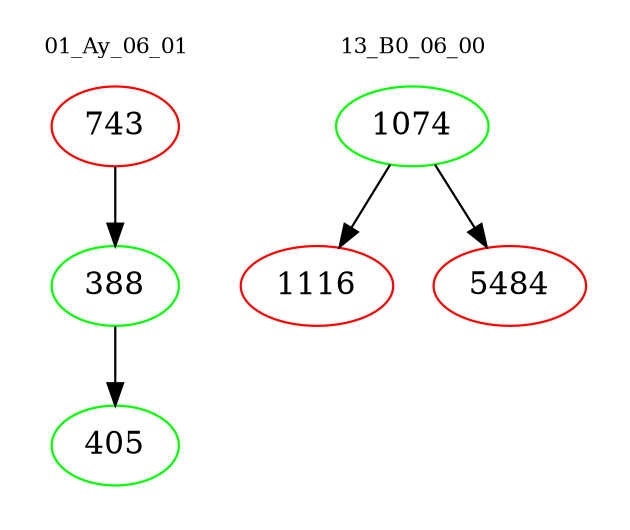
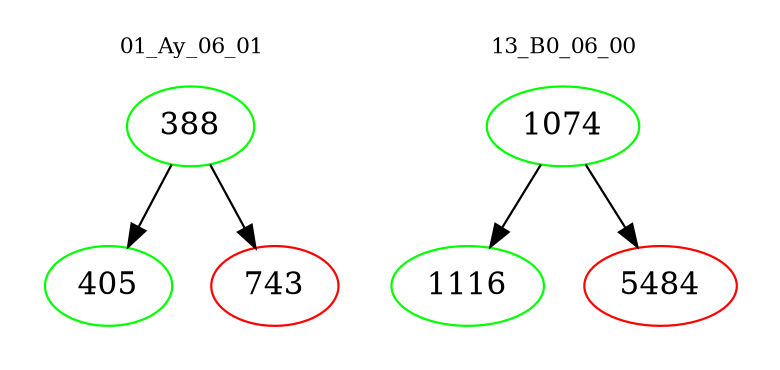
(115, 195) -> (227, 196)
(317, 286) -> (468, 286)
